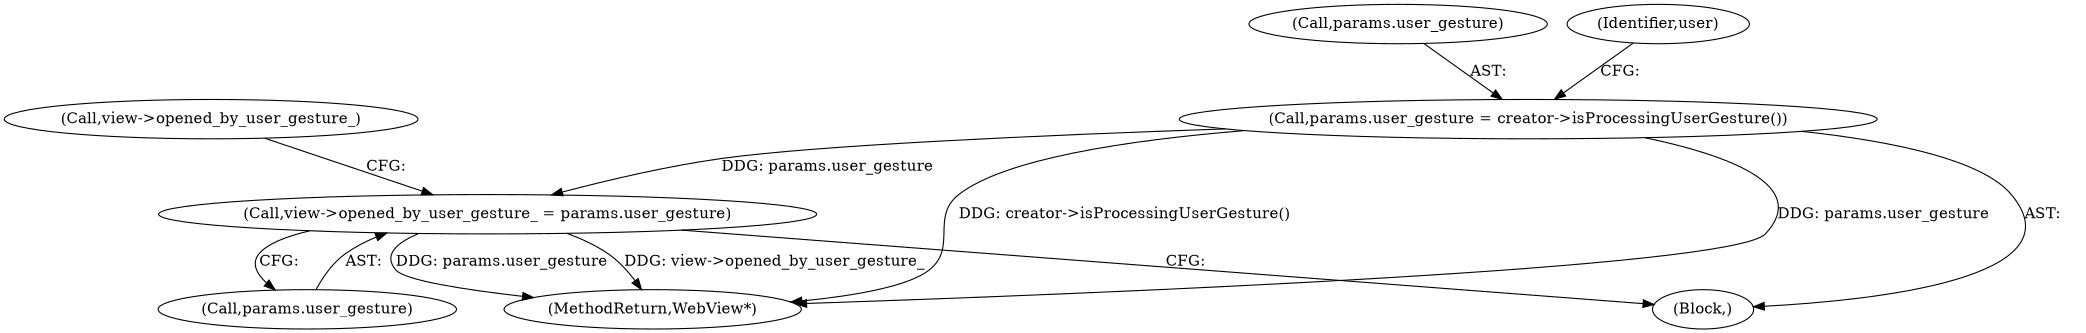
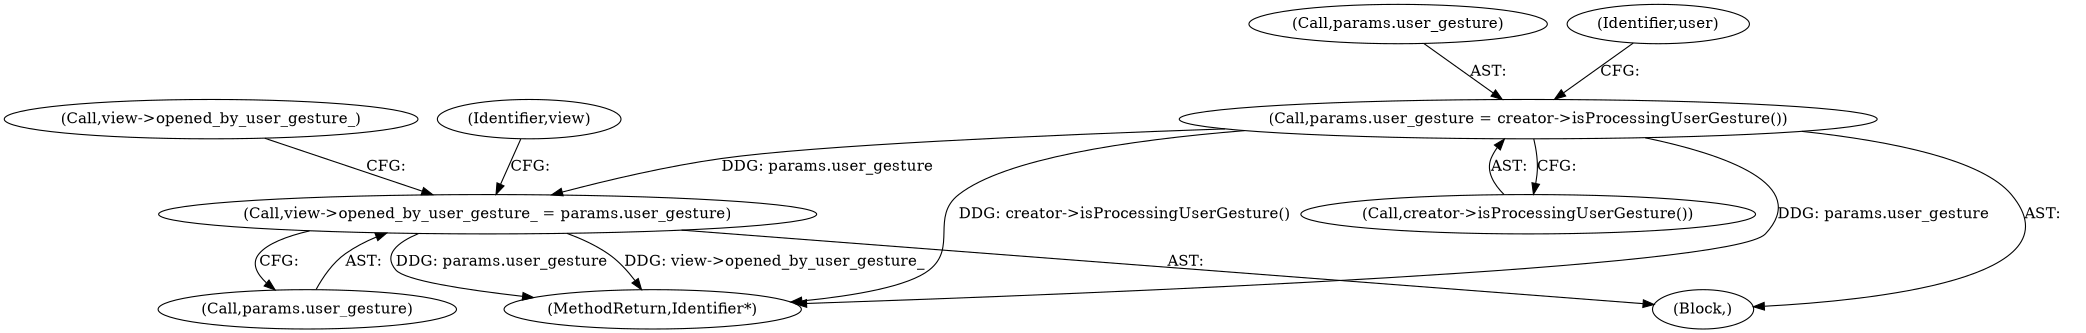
none -> (529, 119)
none -> (1528, 214)
(1188, 262) -> (1188, 262)
(653, 309) -> (653, 309)
